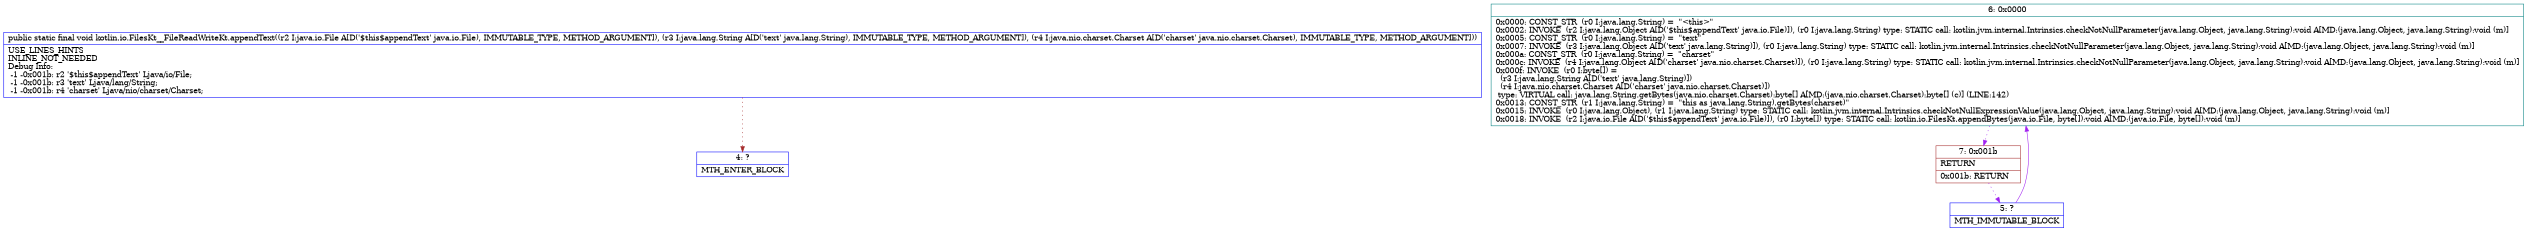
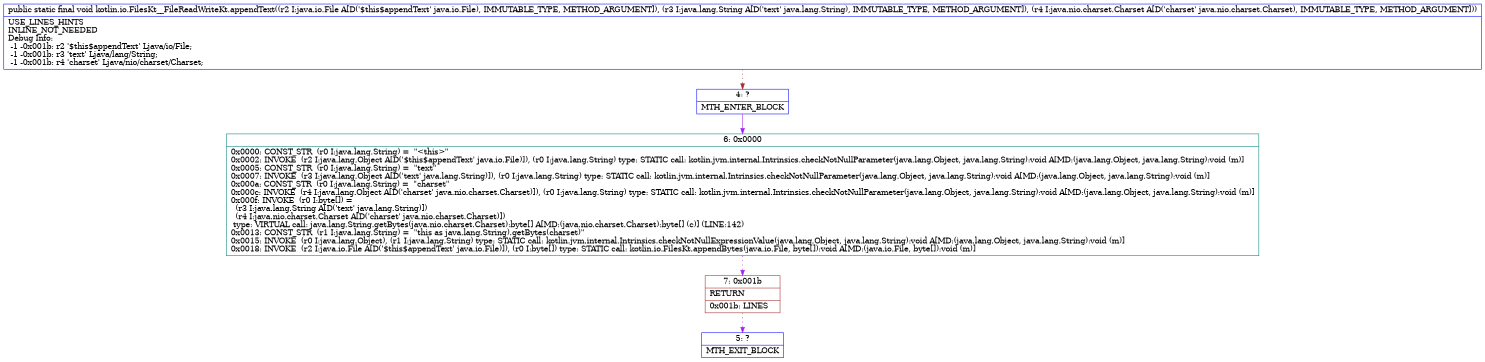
(2028, 168) -> (743, 121)
(1978, 176) -> (743, 306)
(2007, 221) -> (743, 351)
